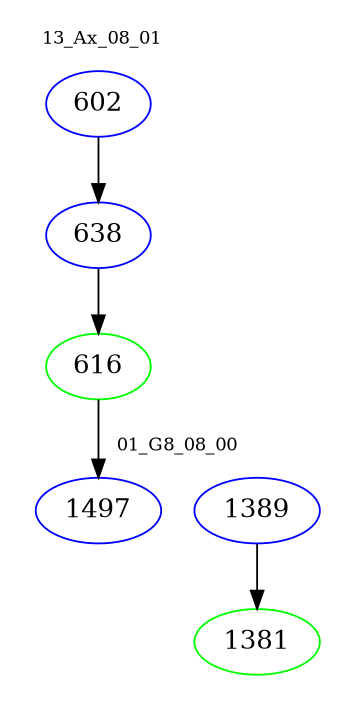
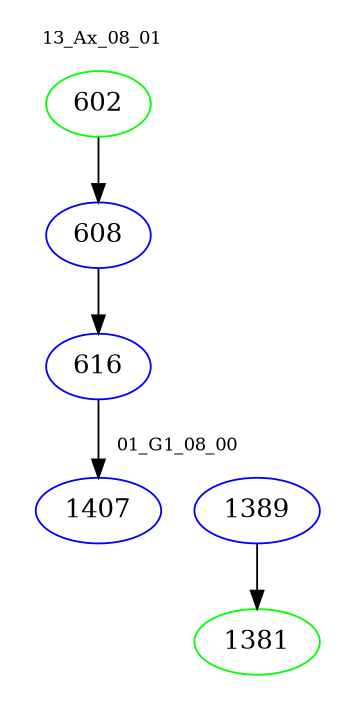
(98, 104) -> (98, 104)
(98, 235) -> (98, 235)
(98, 367) -> (98, 367)
(178, 446) -> (178, 446)
(98, 511) -> (98, 511)
